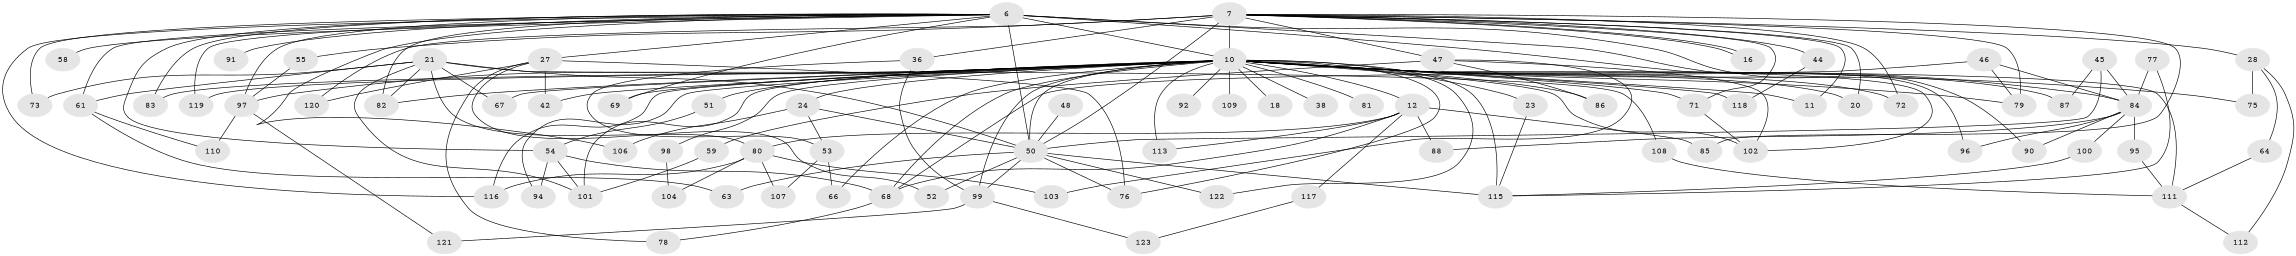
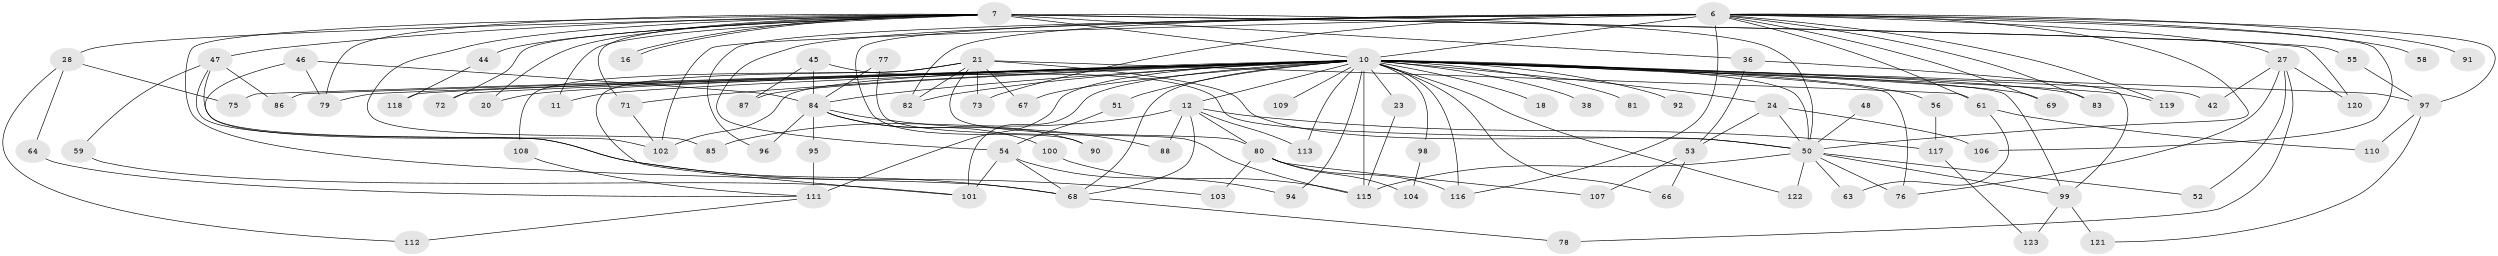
none -> (185, 81)
none -> (1936, 105)
